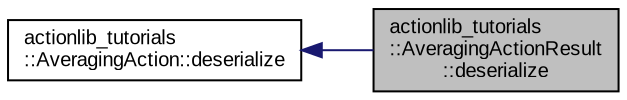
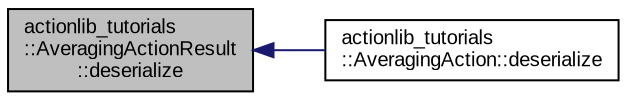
(348, 50) -> (300, 50)
